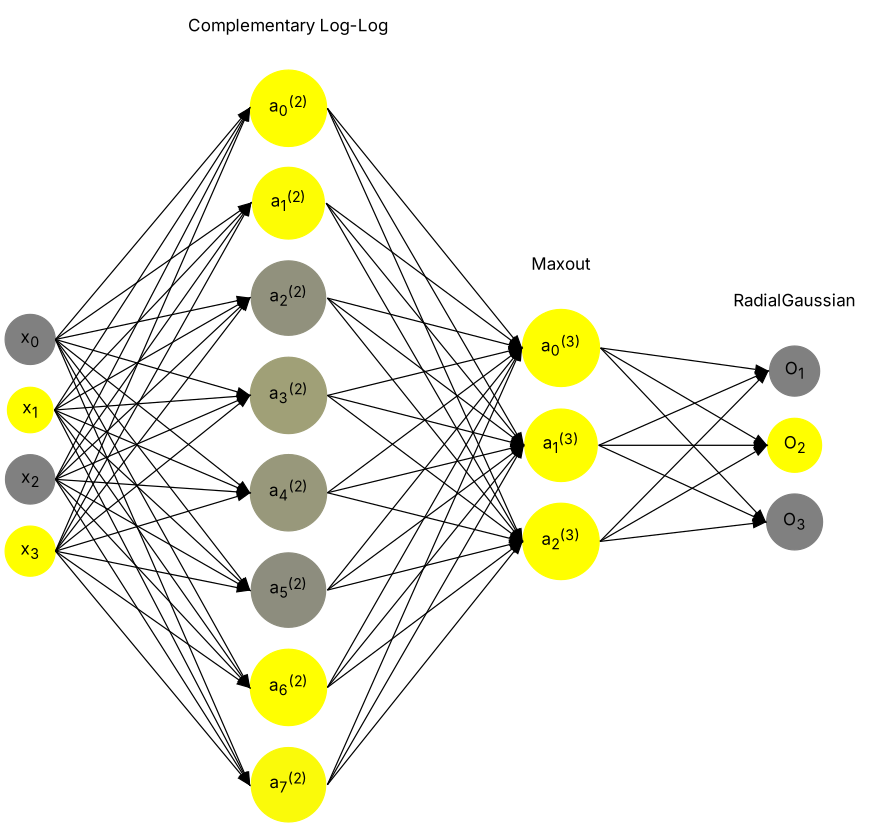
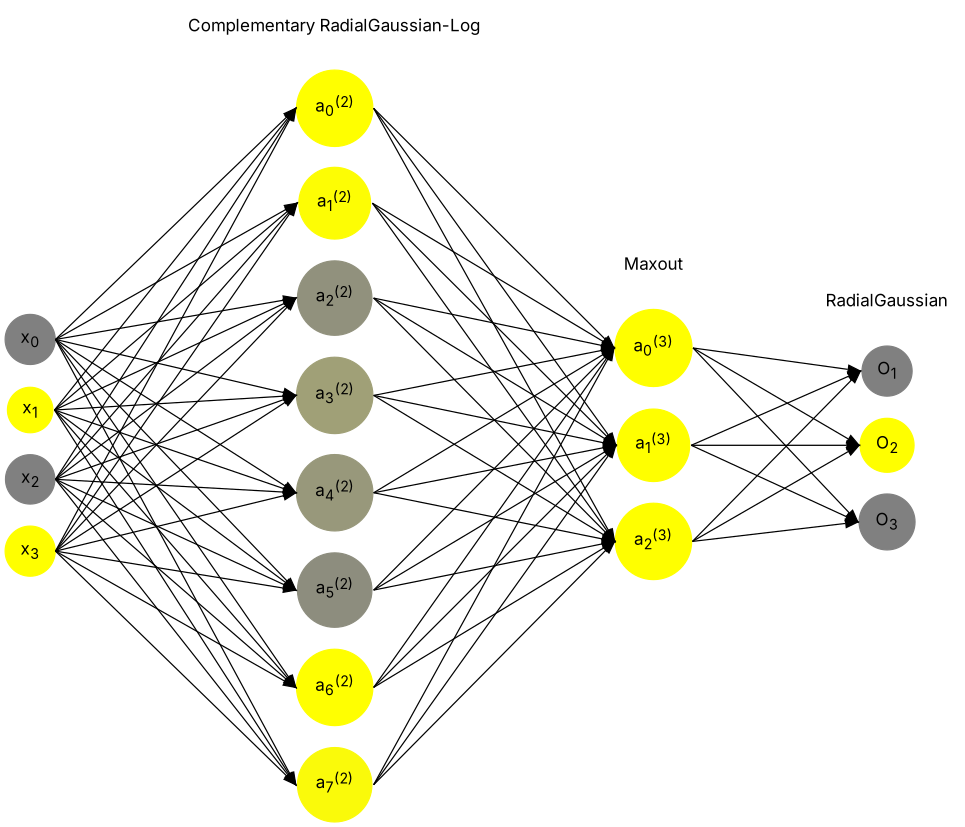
(288, 27) -> (335, 27)
